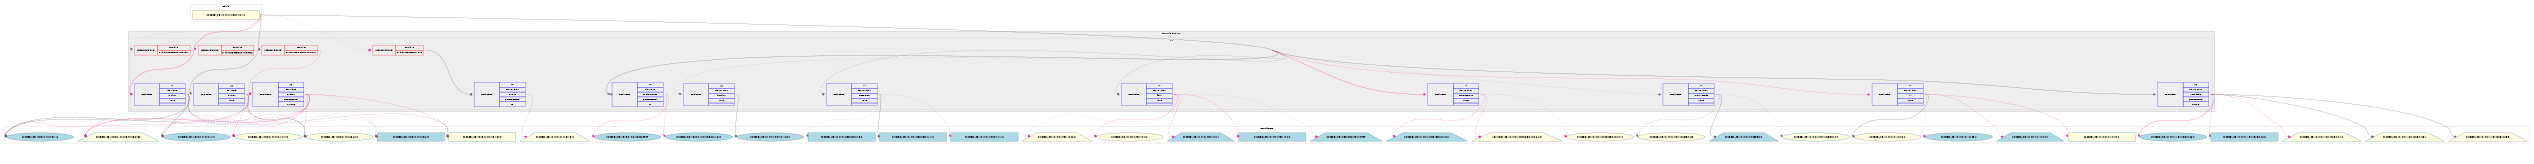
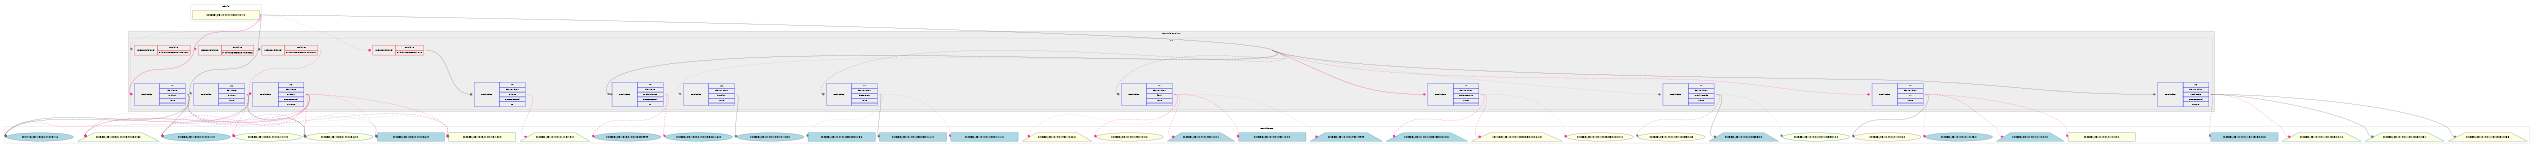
(40, 137) -> (40, 137)
(1346, 137) -> (1346, 137)
(2173, 137) -> none
